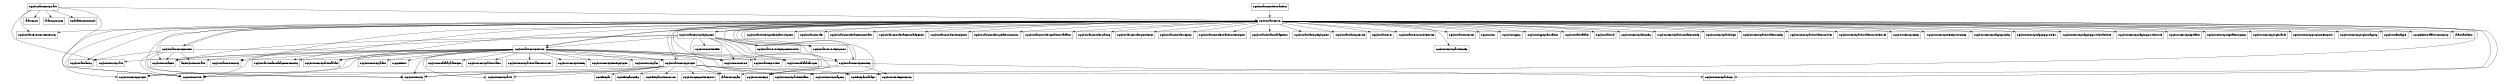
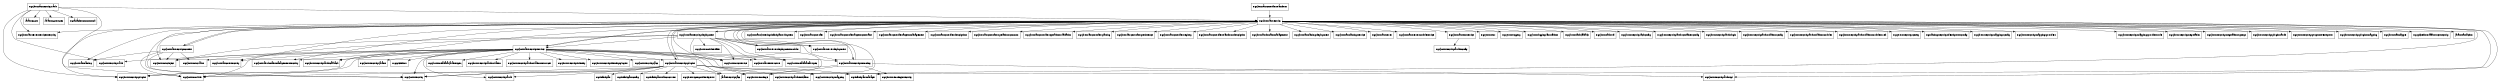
(599, 23) -> none
(1368, 24) -> (1457, 41)
(1947, 35) -> (1947, 35)
(2087, 35) -> none
(498, 53) -> none
(163, 63) -> (163, 63)
(193, 63) -> (193, 63)
(767, 63) -> (767, 63)
(827, 63) -> (647, 54)
none -> (30, 68)
